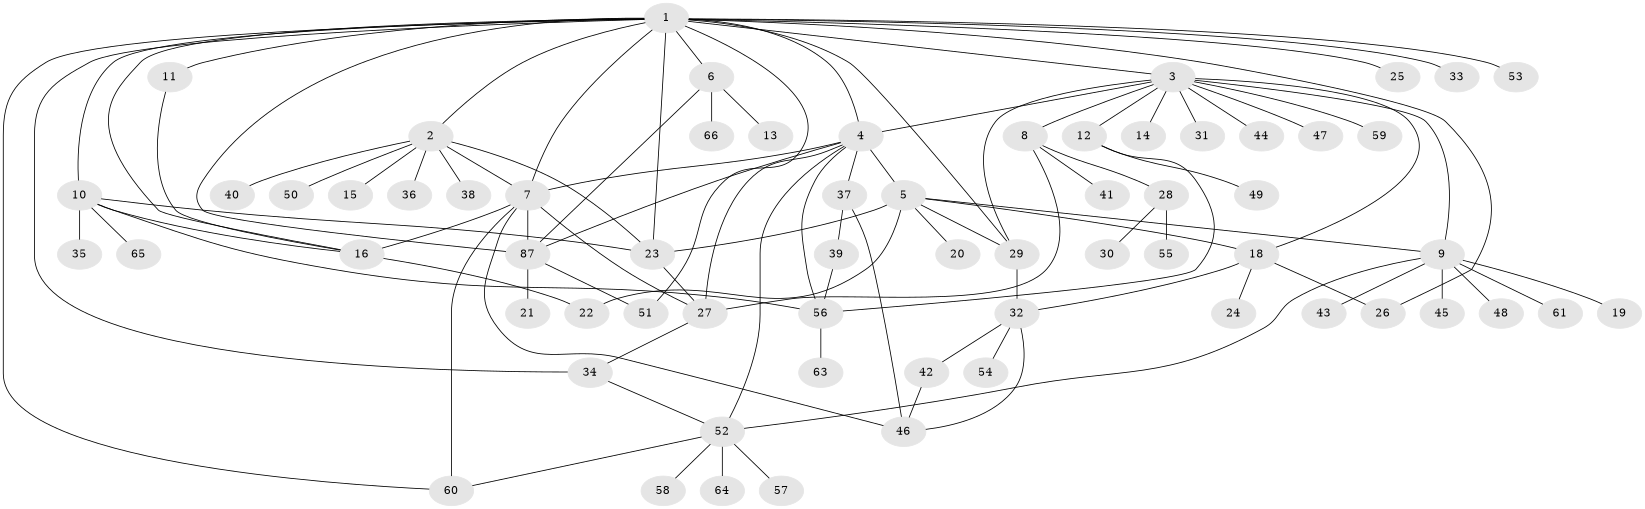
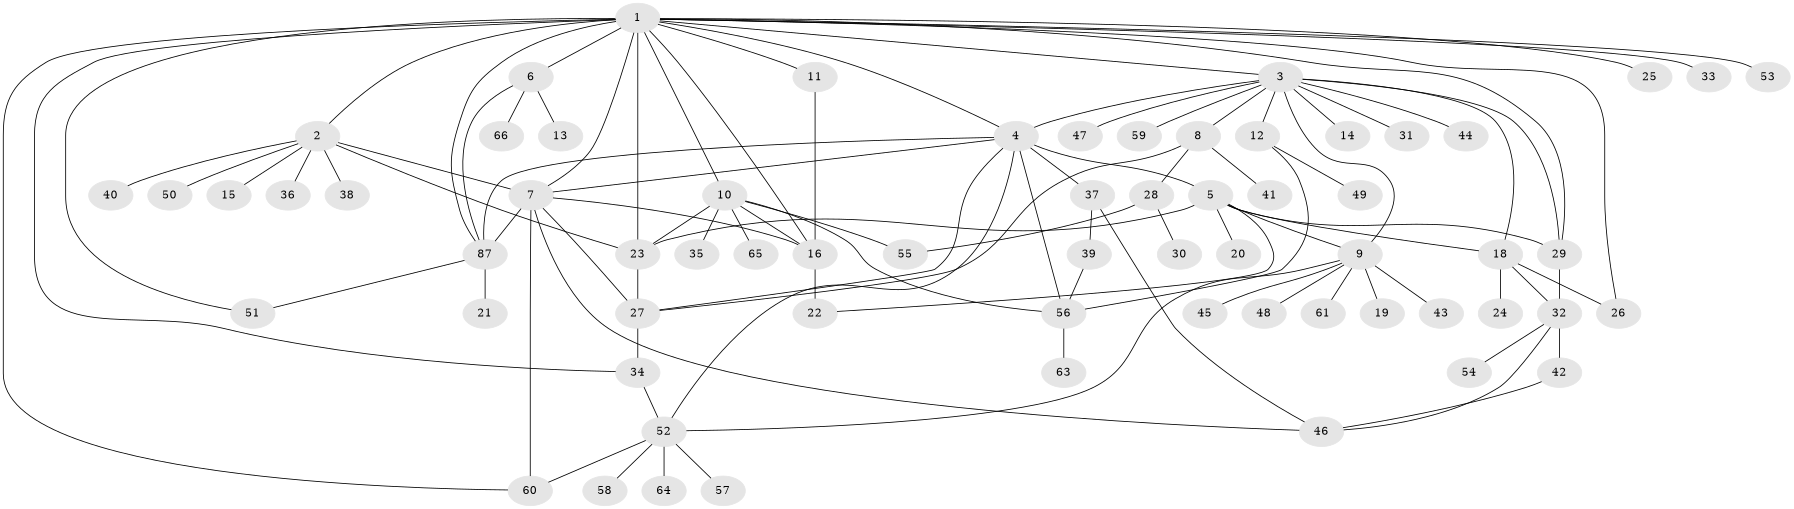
none -> (831, 226)
